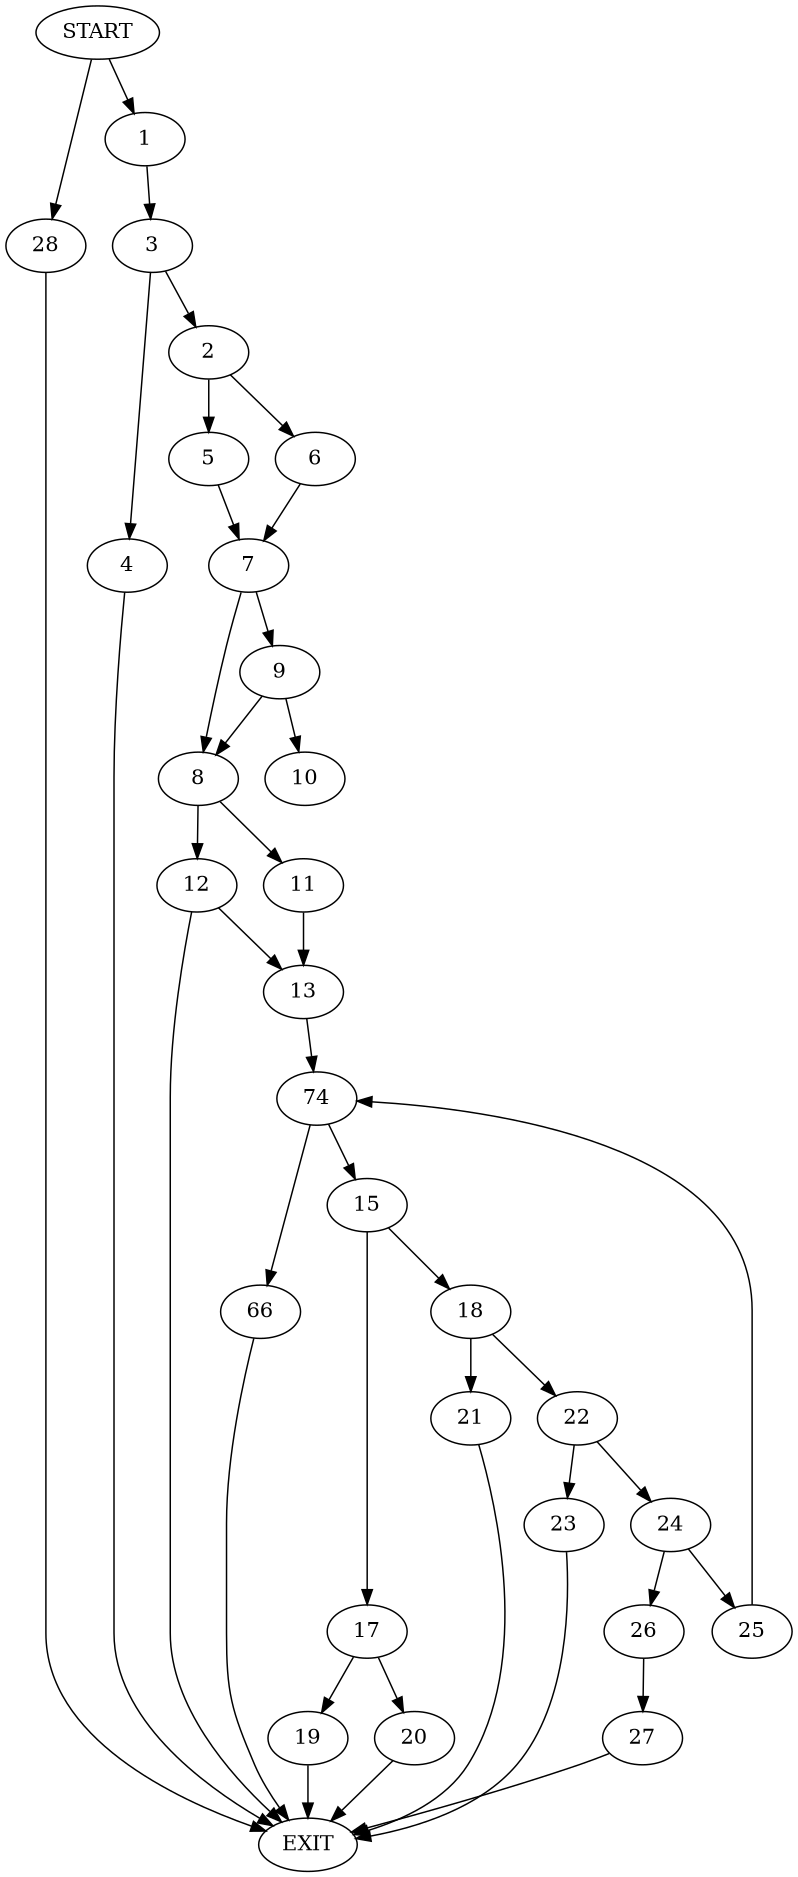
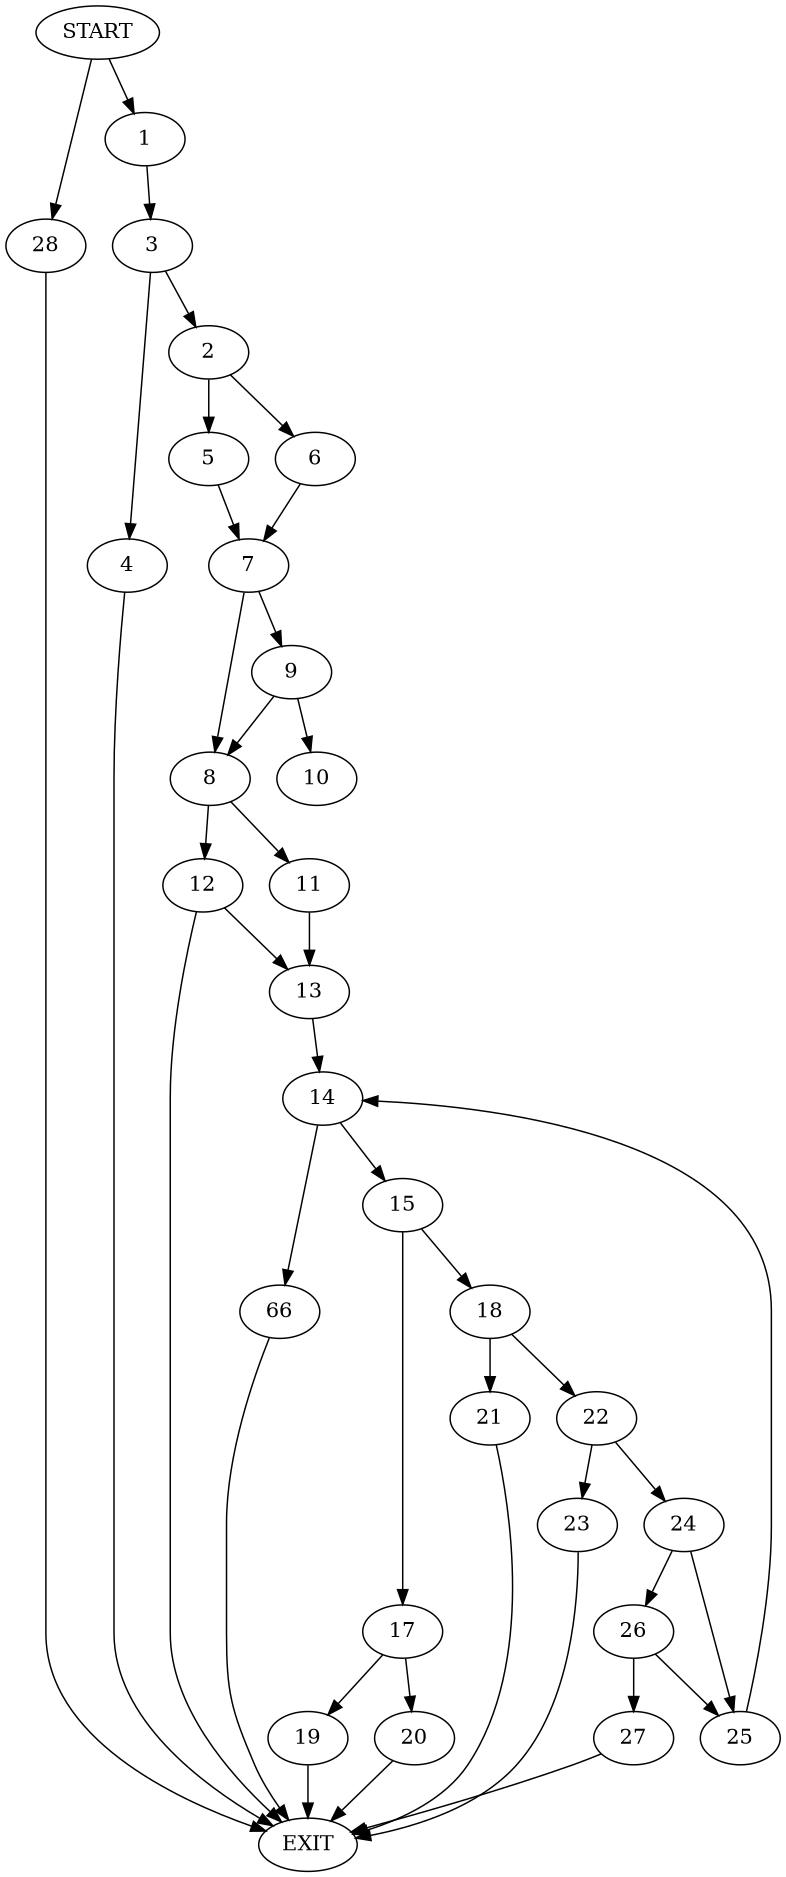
(317, 1099) -> (323, 1099)
none -> (682, 1680)
